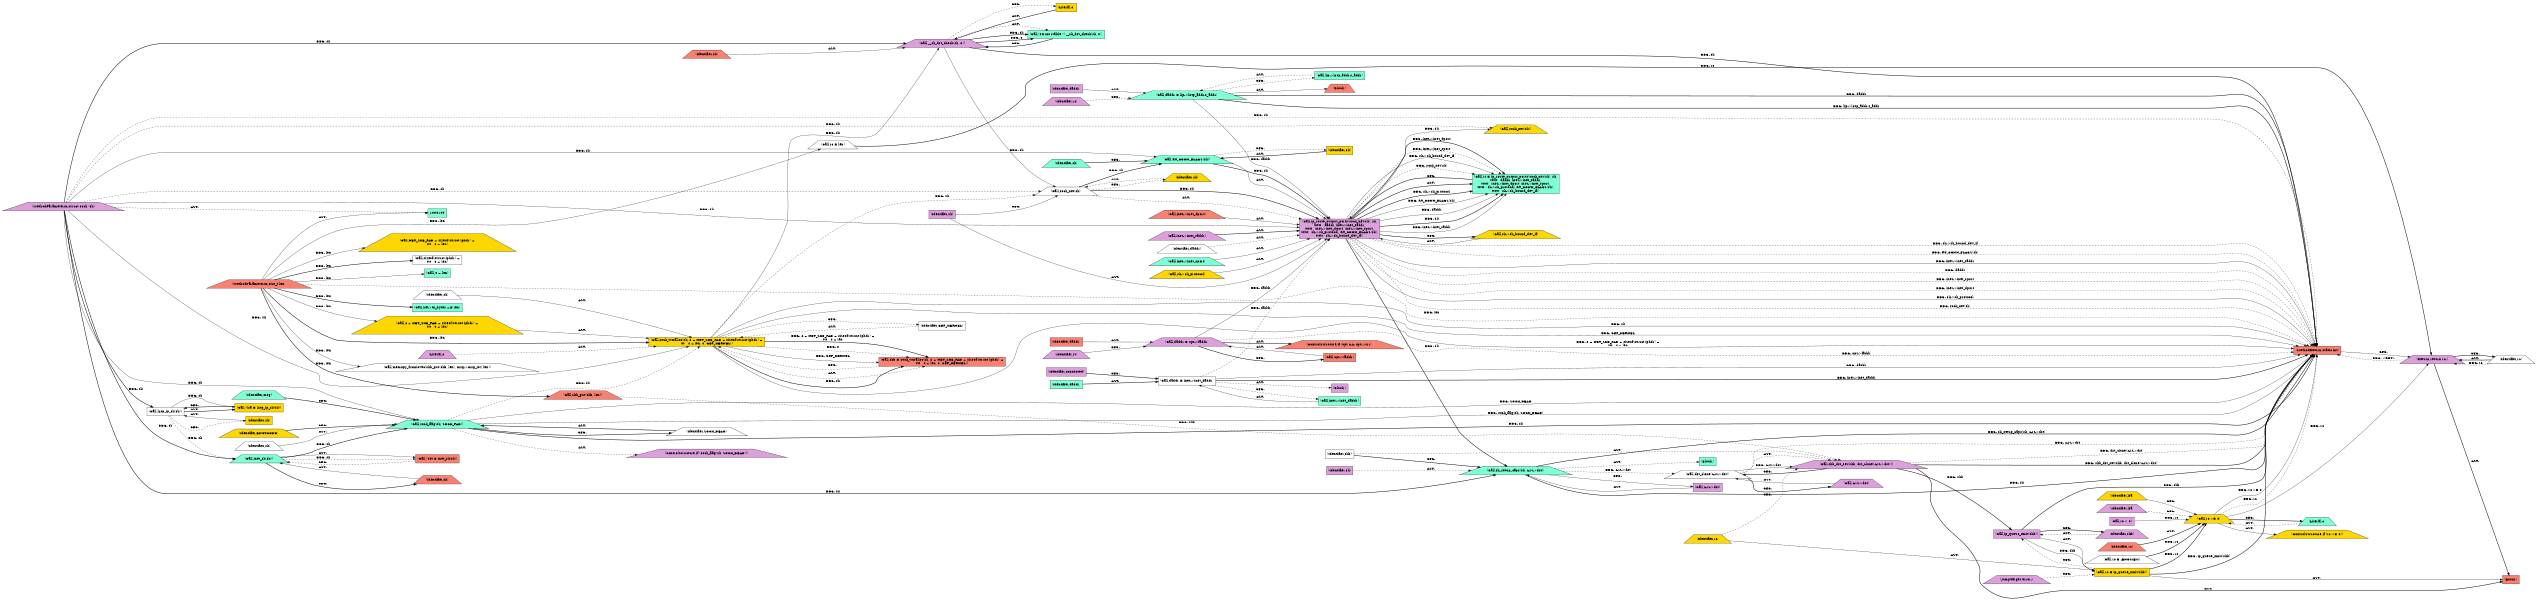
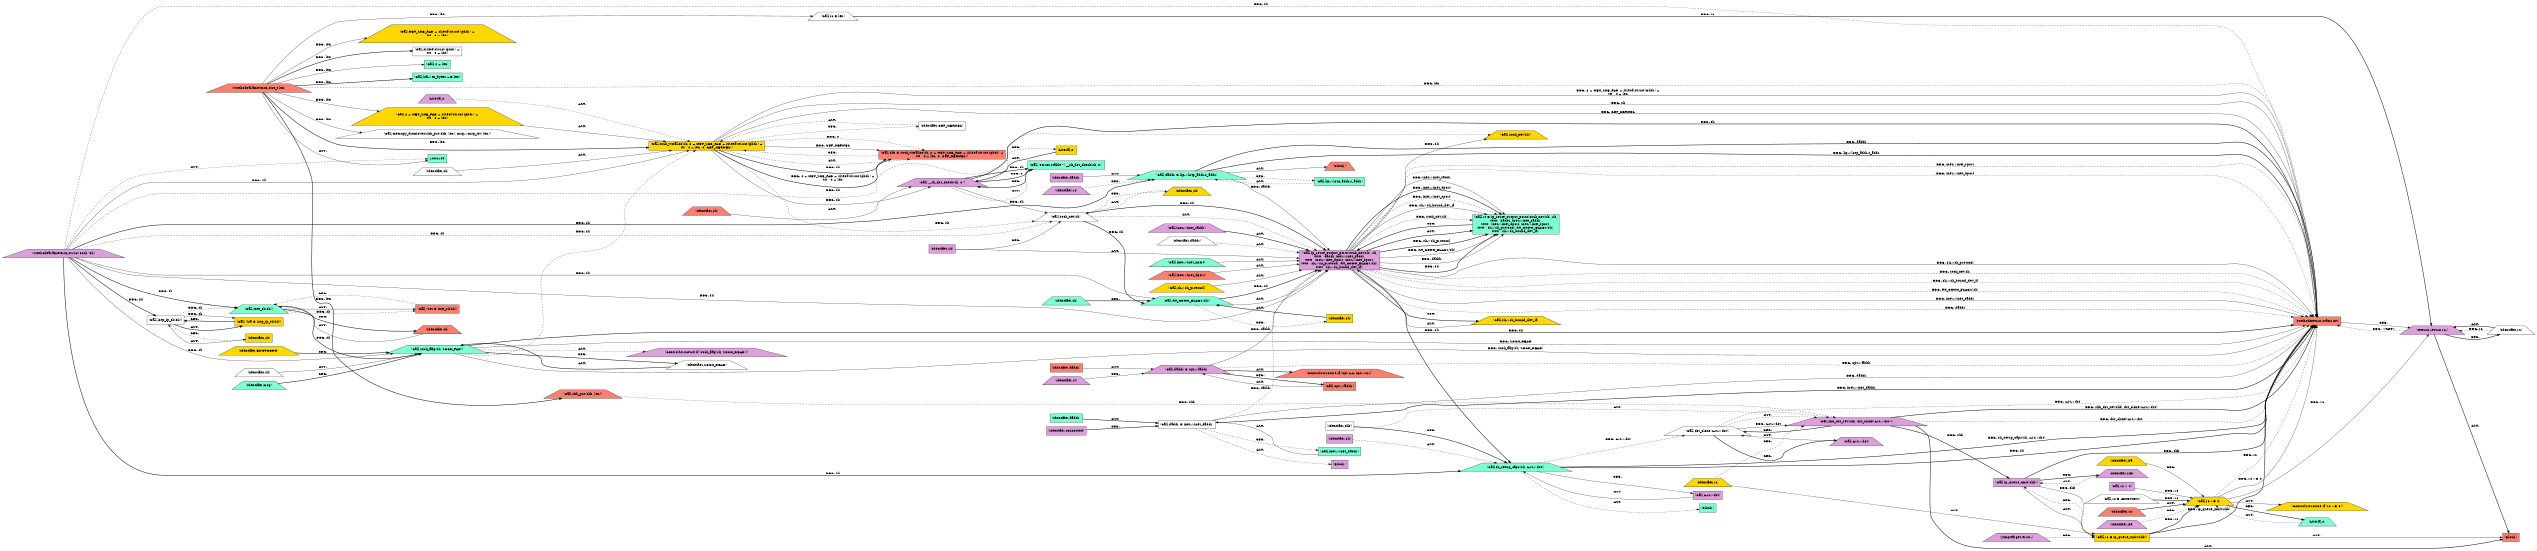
(433, 43) -> (614, 225)
